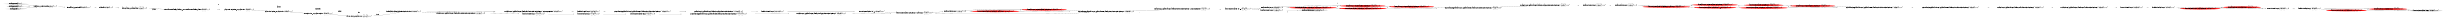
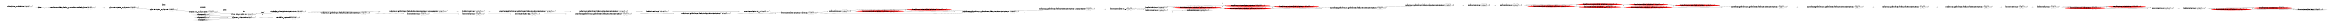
(106, 8) -> none
